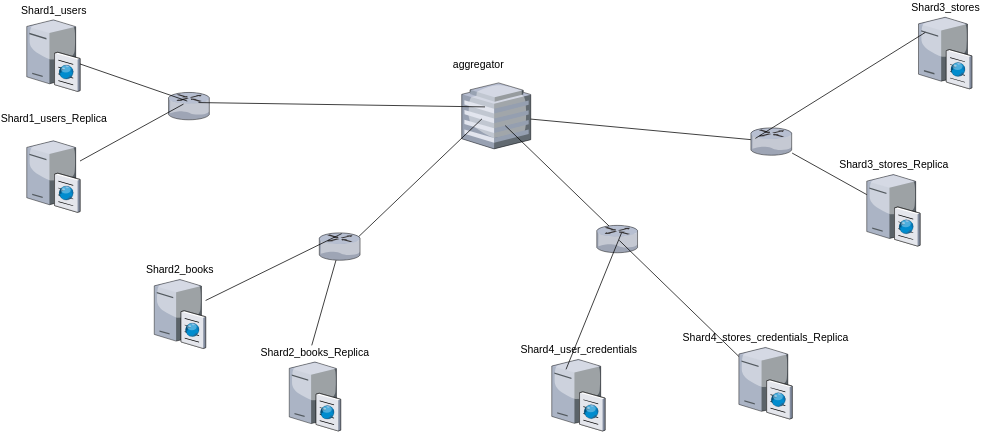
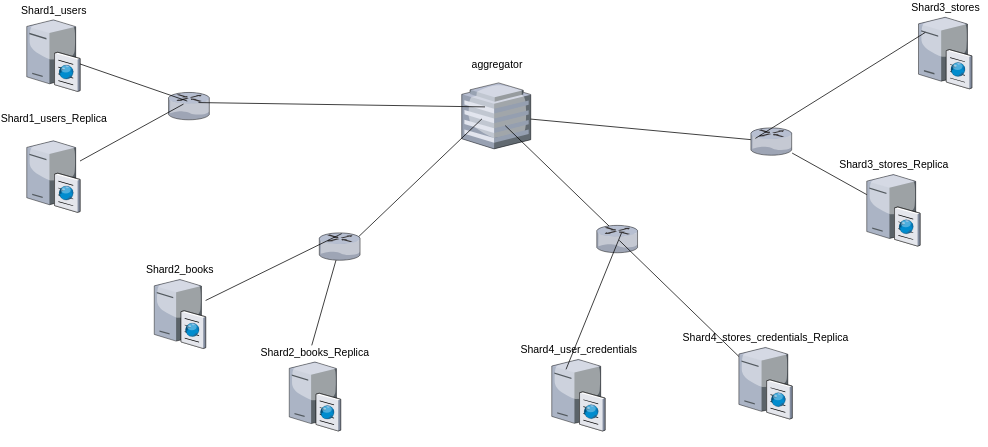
(478, 64) -> (497, 64)
